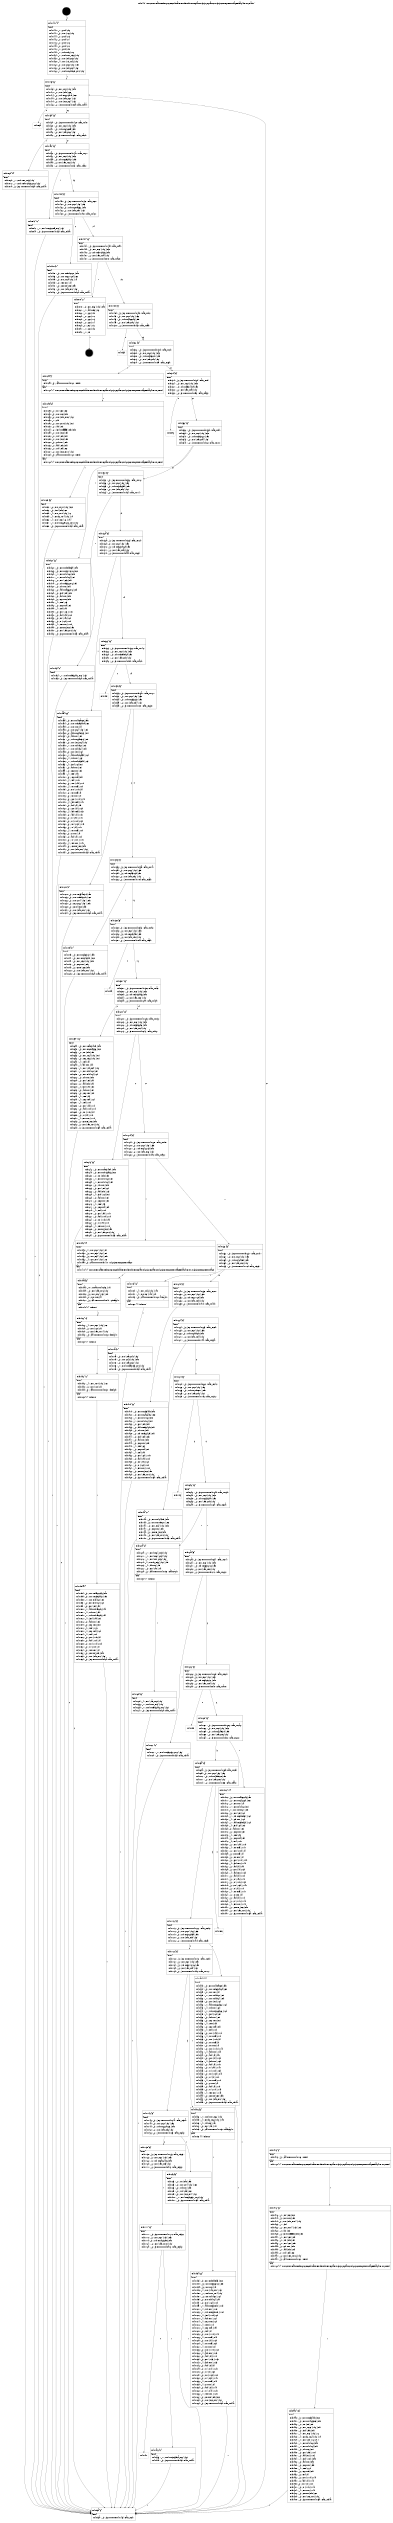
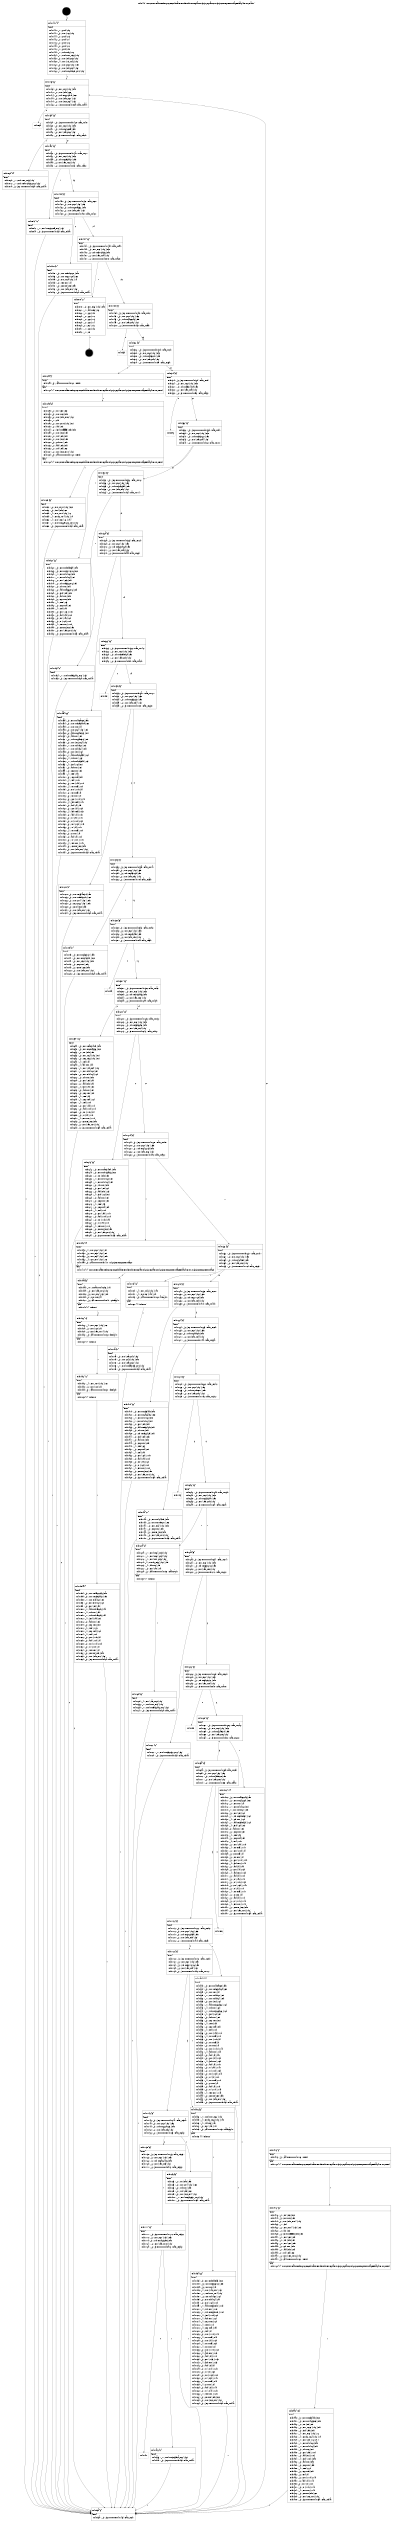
(66, 110) -> none
none -> (195, 1312)
(216, 1750) -> (218, 1751)
